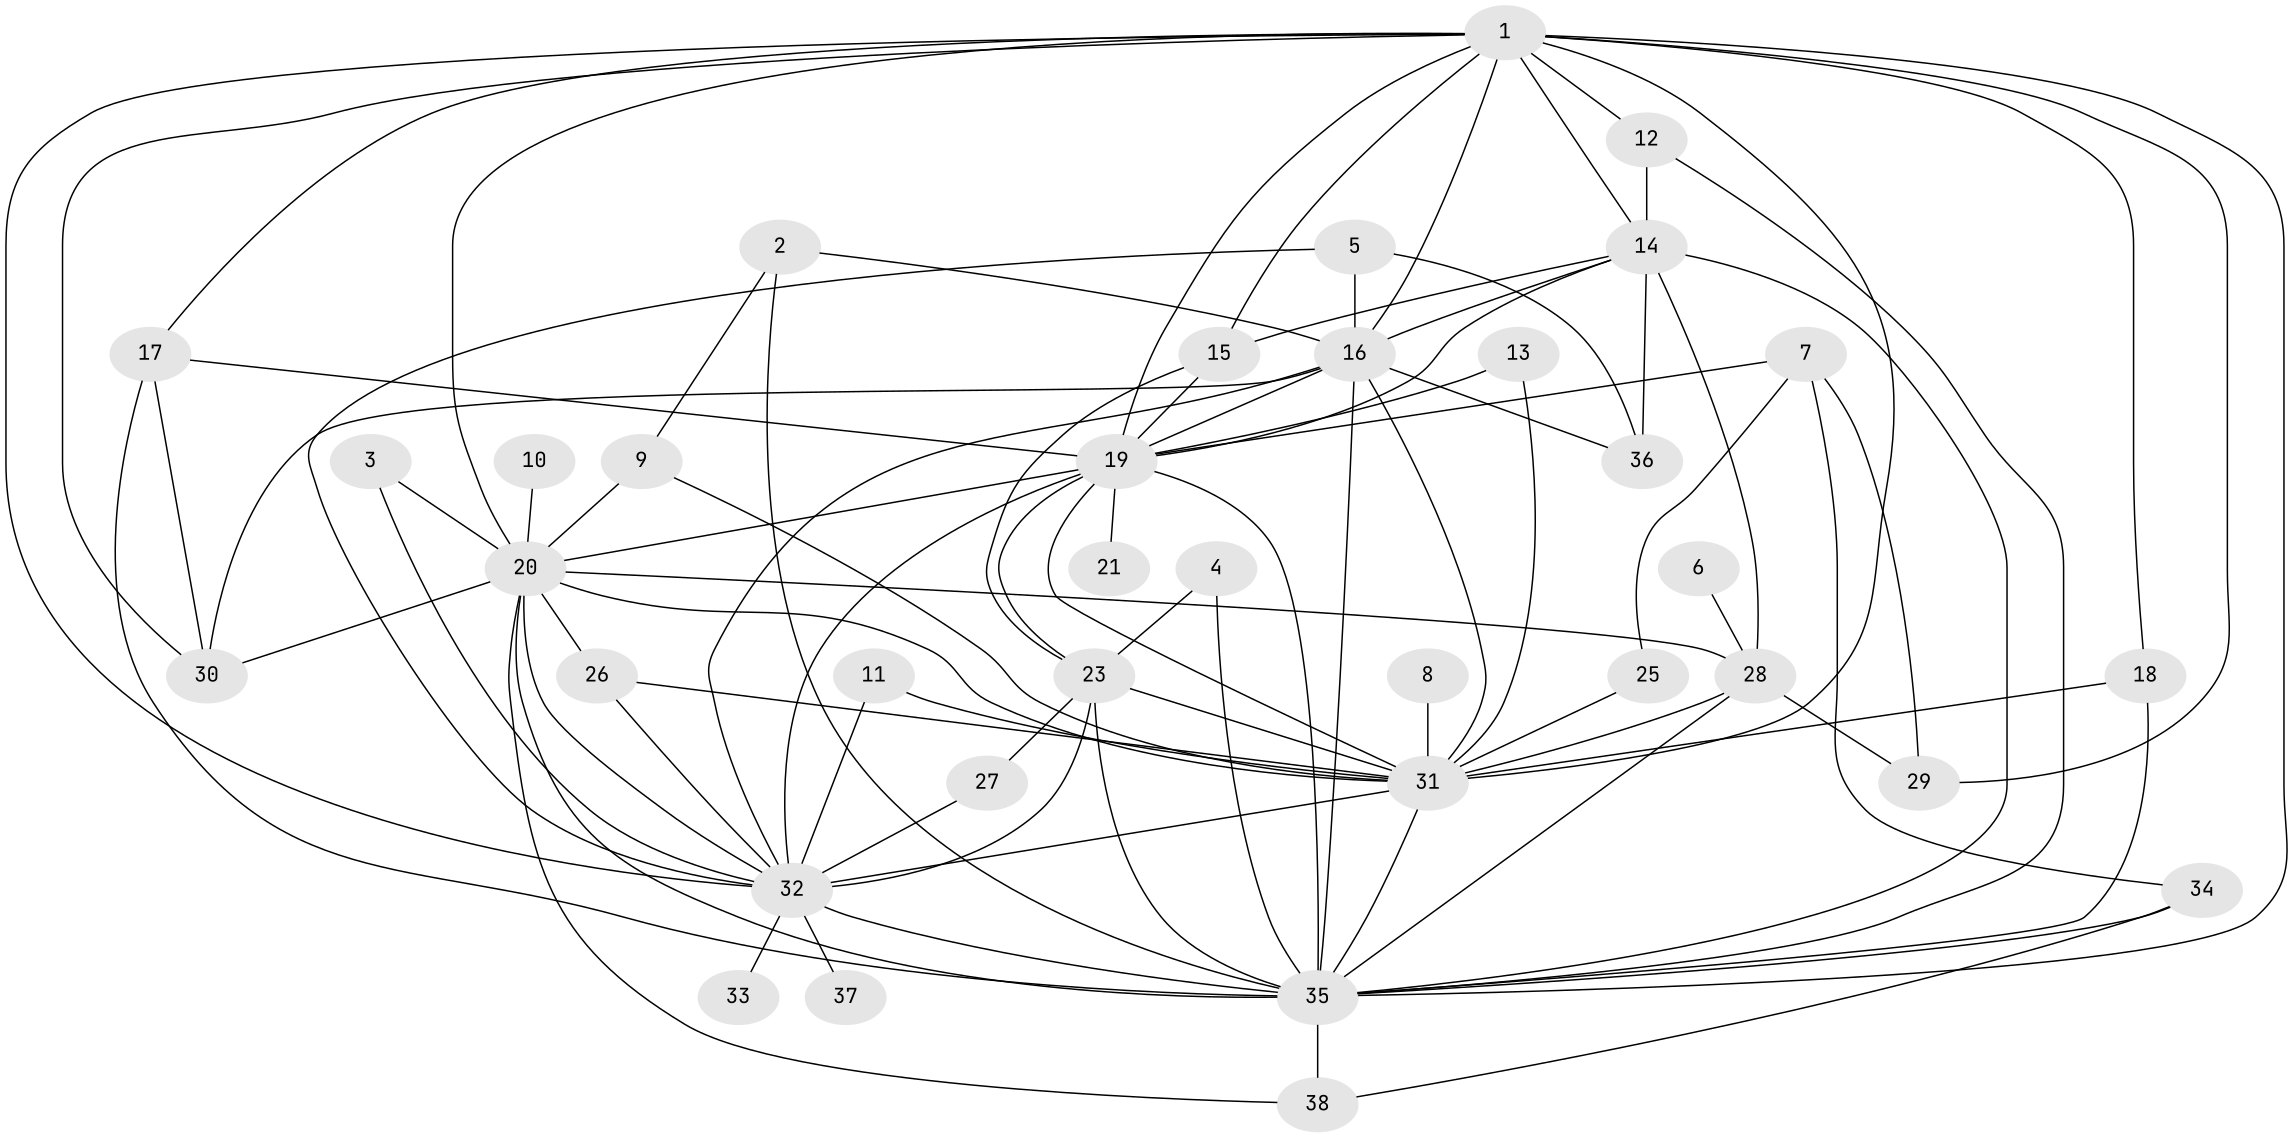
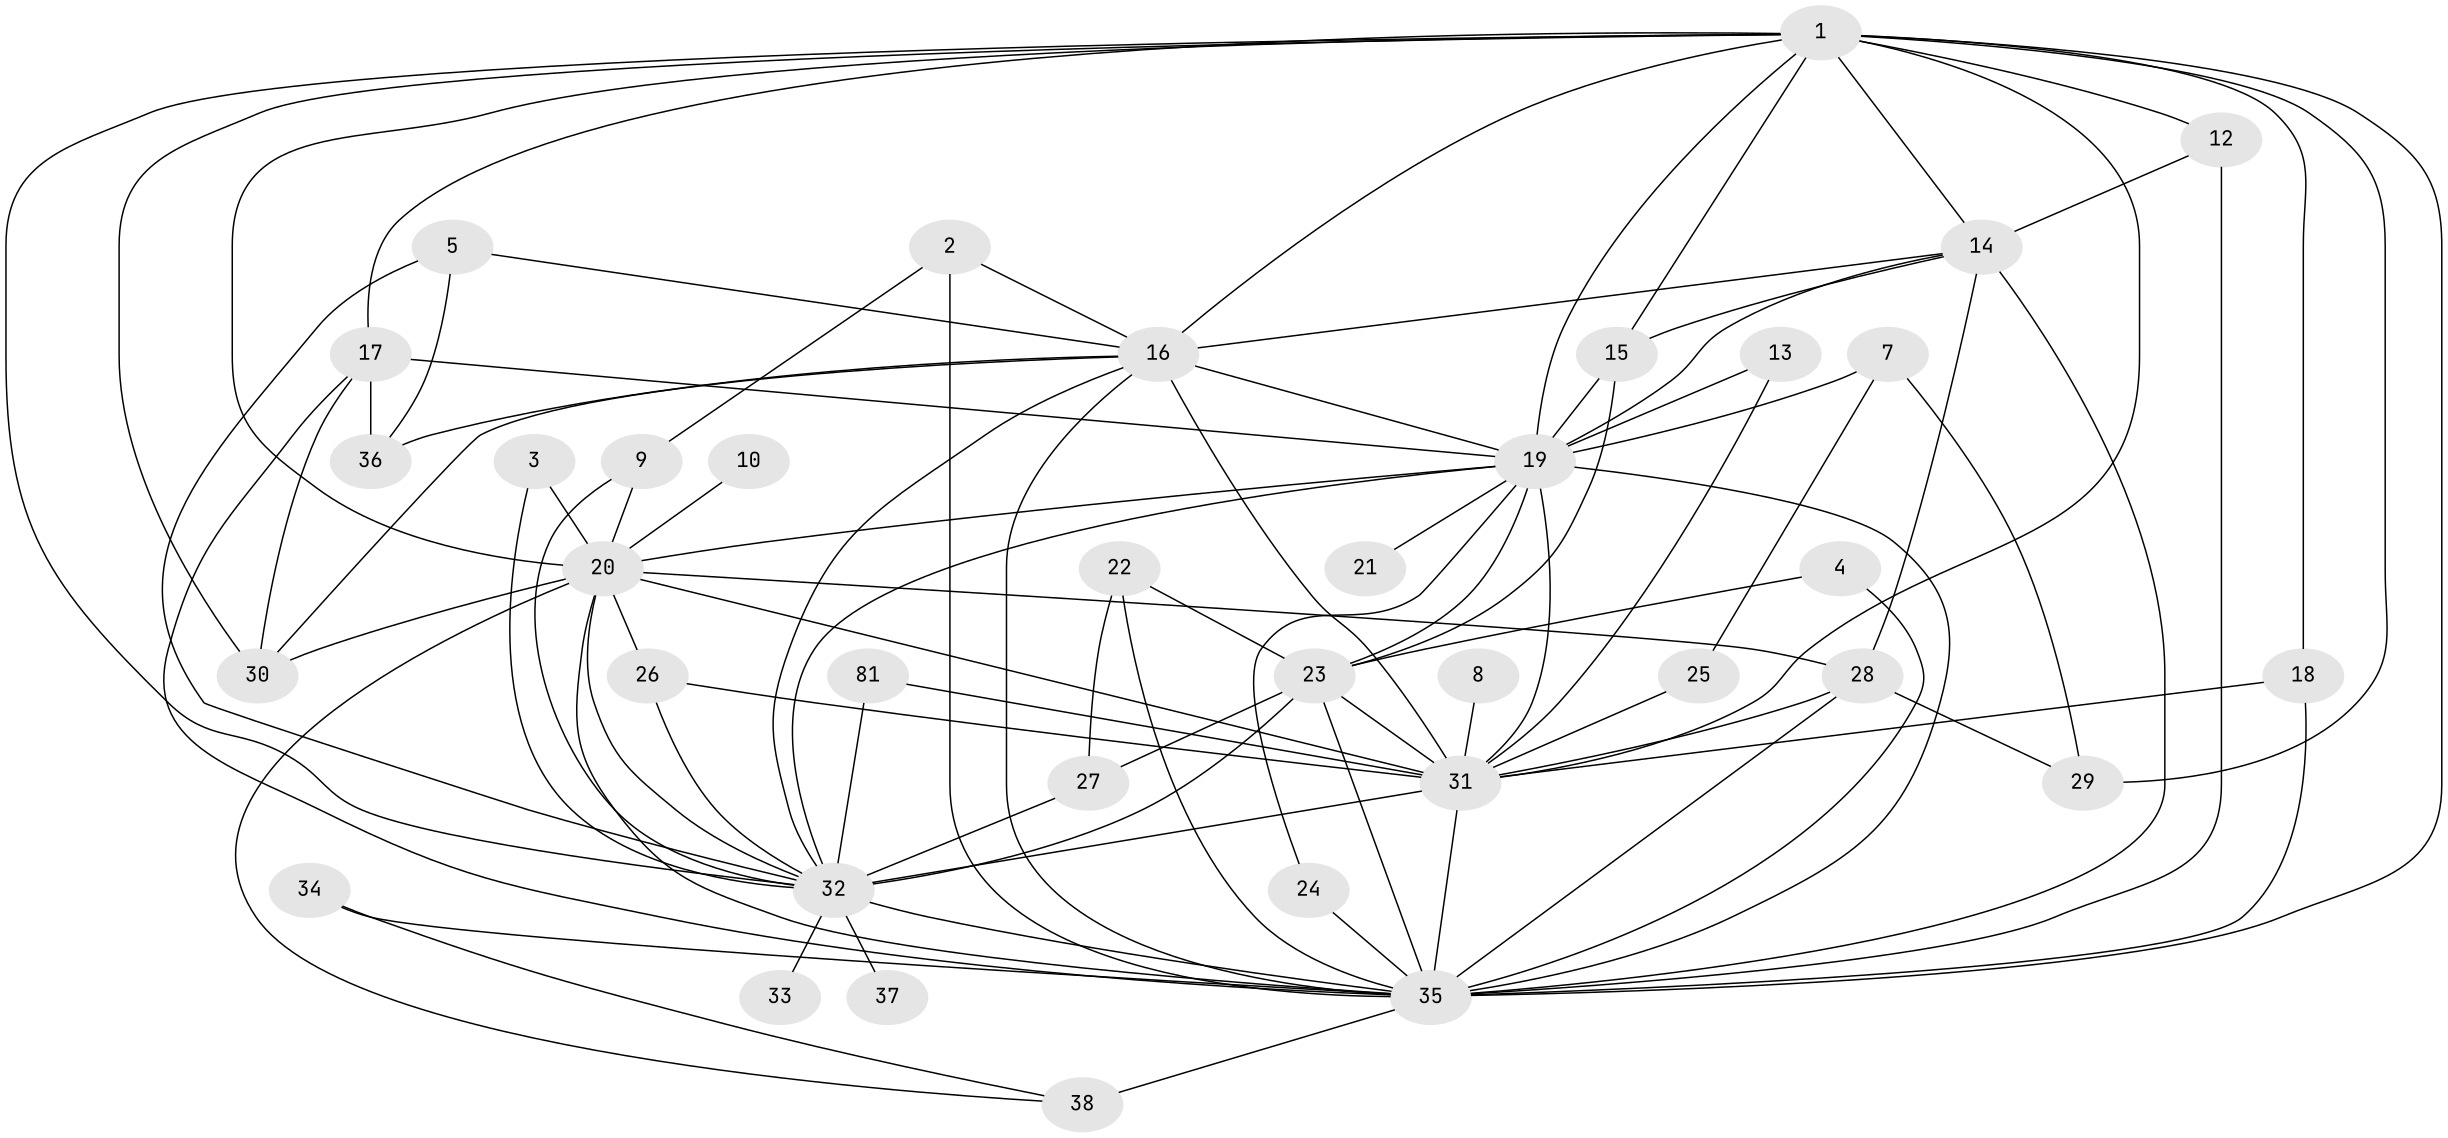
(1644, 354) -> (371, 408)
none -> (1120, 569)
(1699, 569) -> none
(874, 676) -> (868, 676)
(1012, 680) -> (565, 735)
(1836, 753) -> none
none -> (1309, 890)
